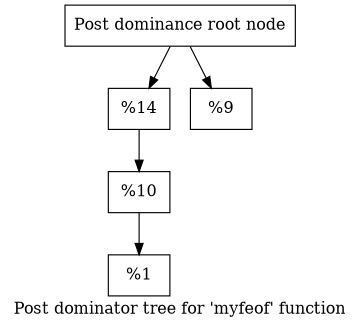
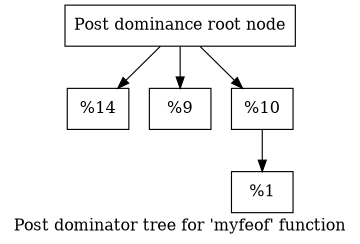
(139, 145) -> (217, 63)
